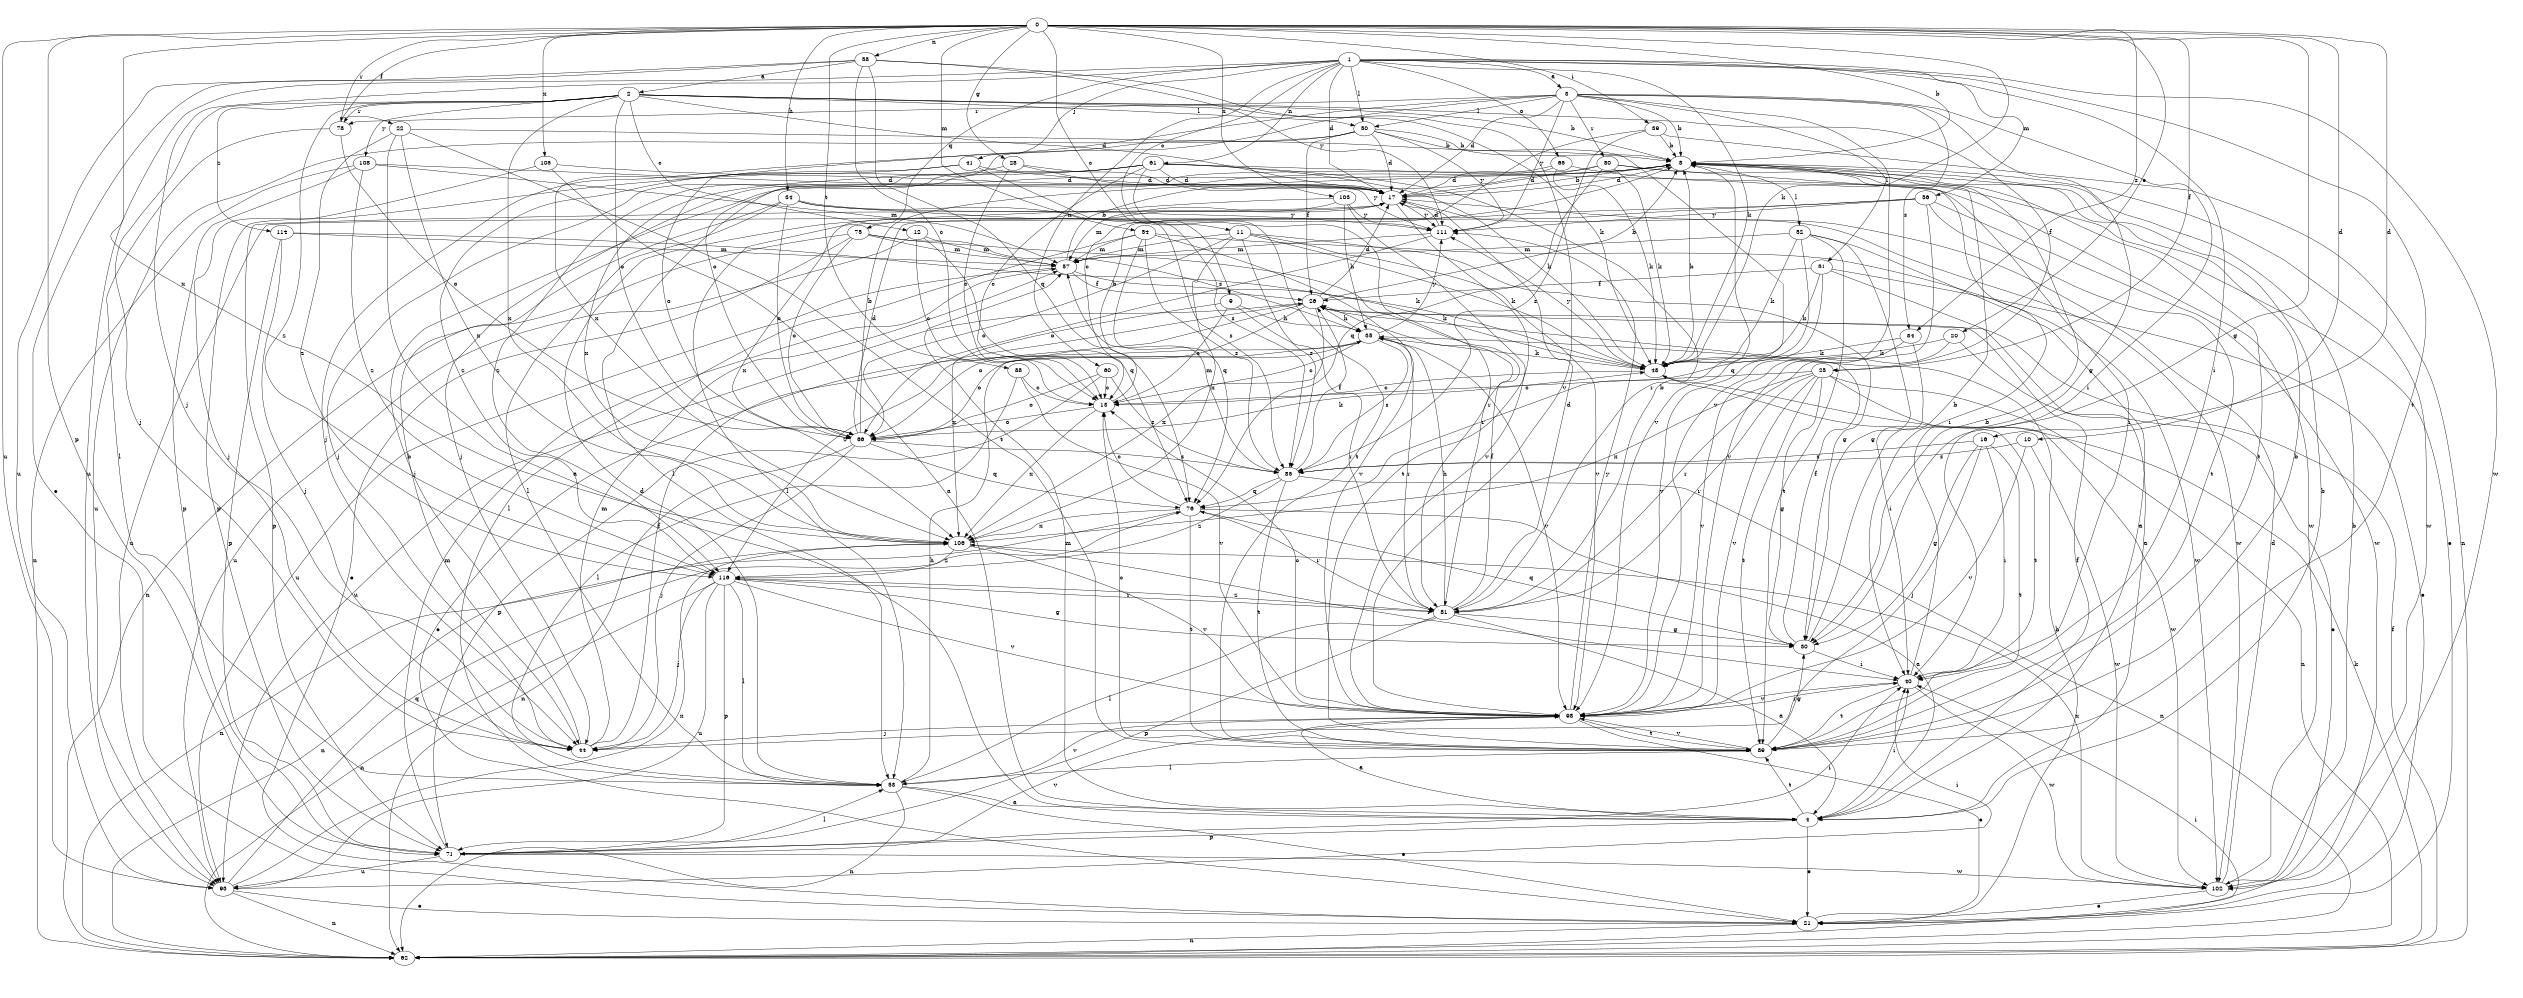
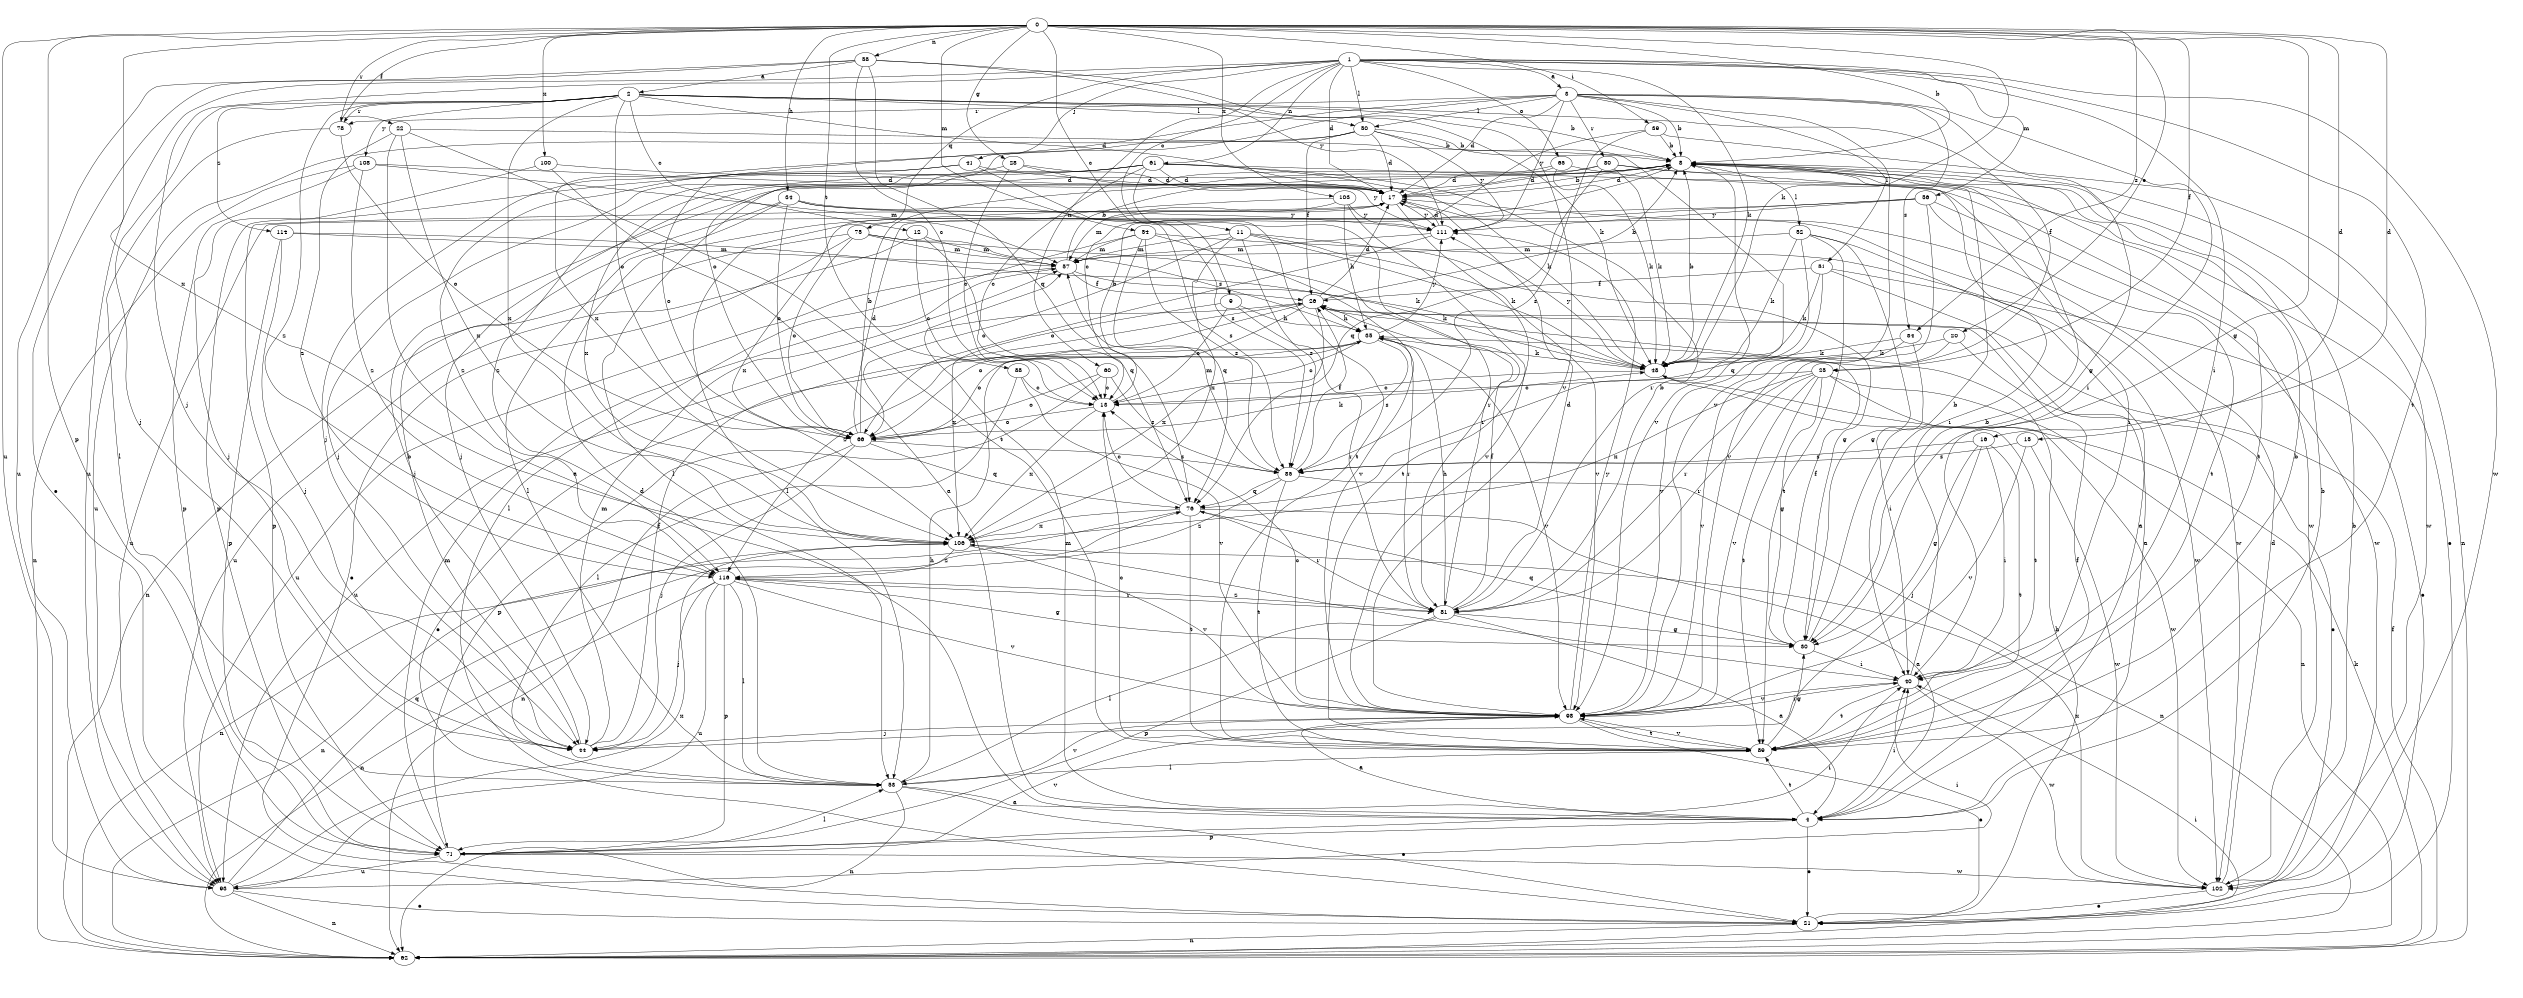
(546, 163) -> (546, 163)
(2027, 440) -> (2027, 440)
